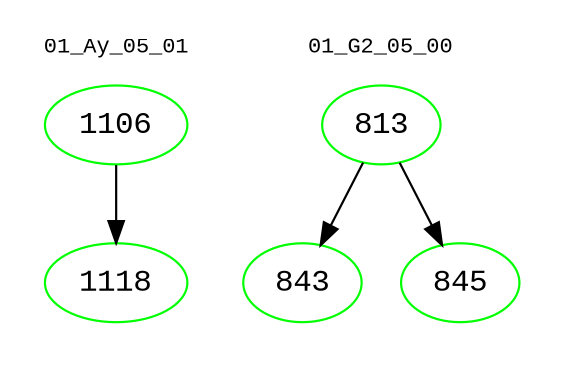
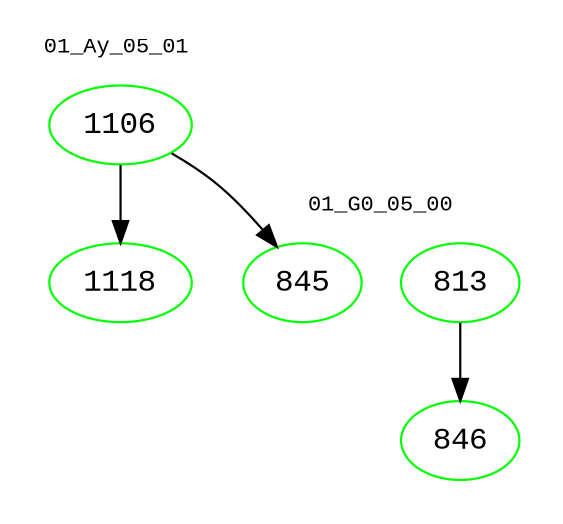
(381, 47) -> (381, 205)
(416, 194) -> (240, 205)
(302, 283) -> (460, 441)
